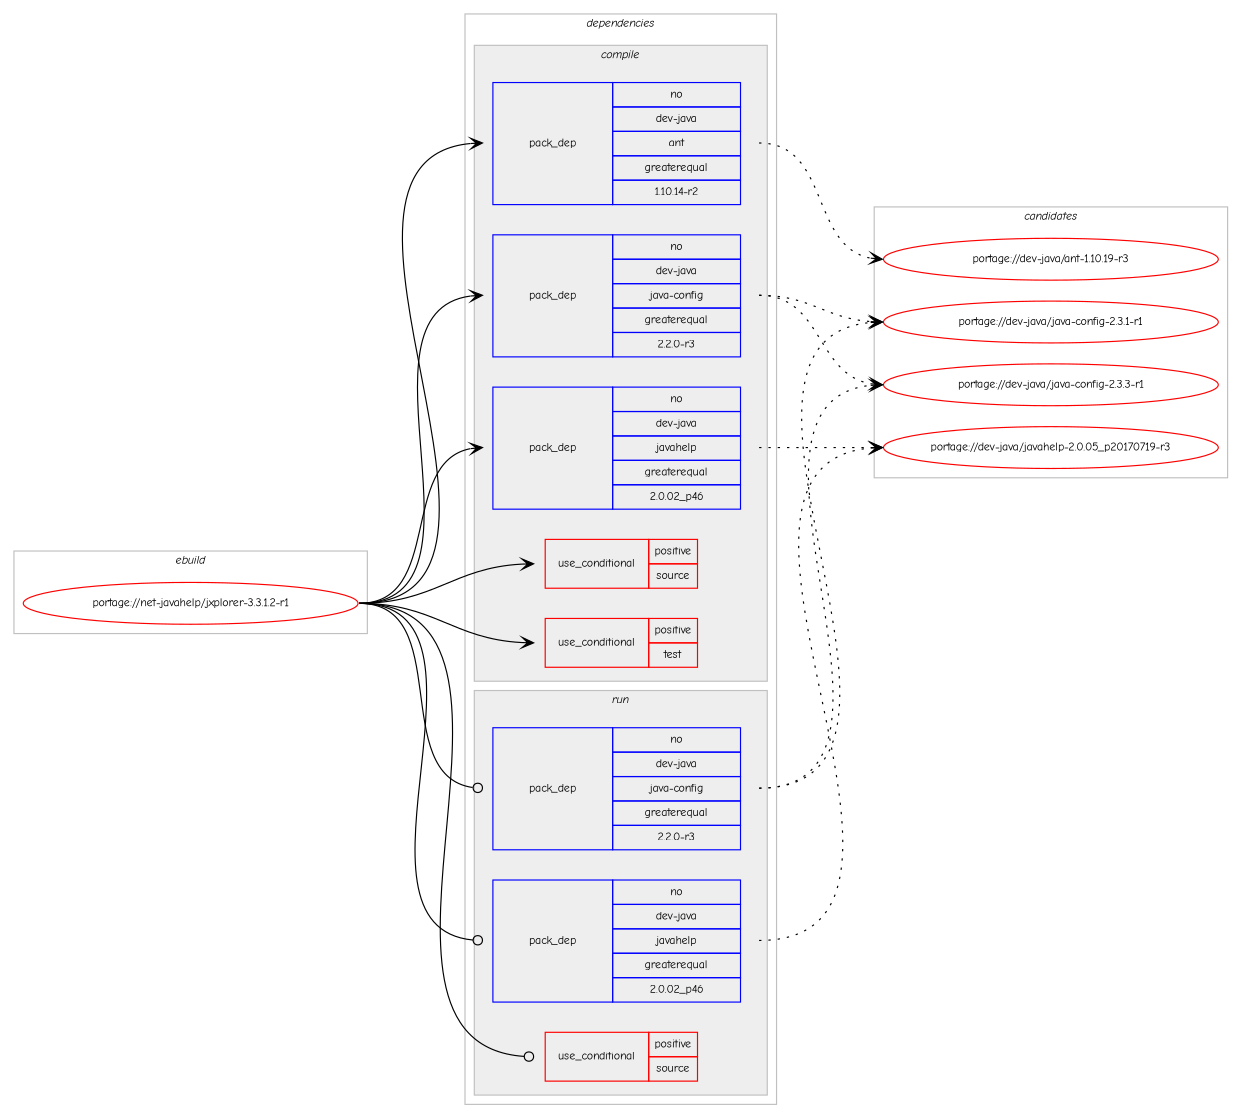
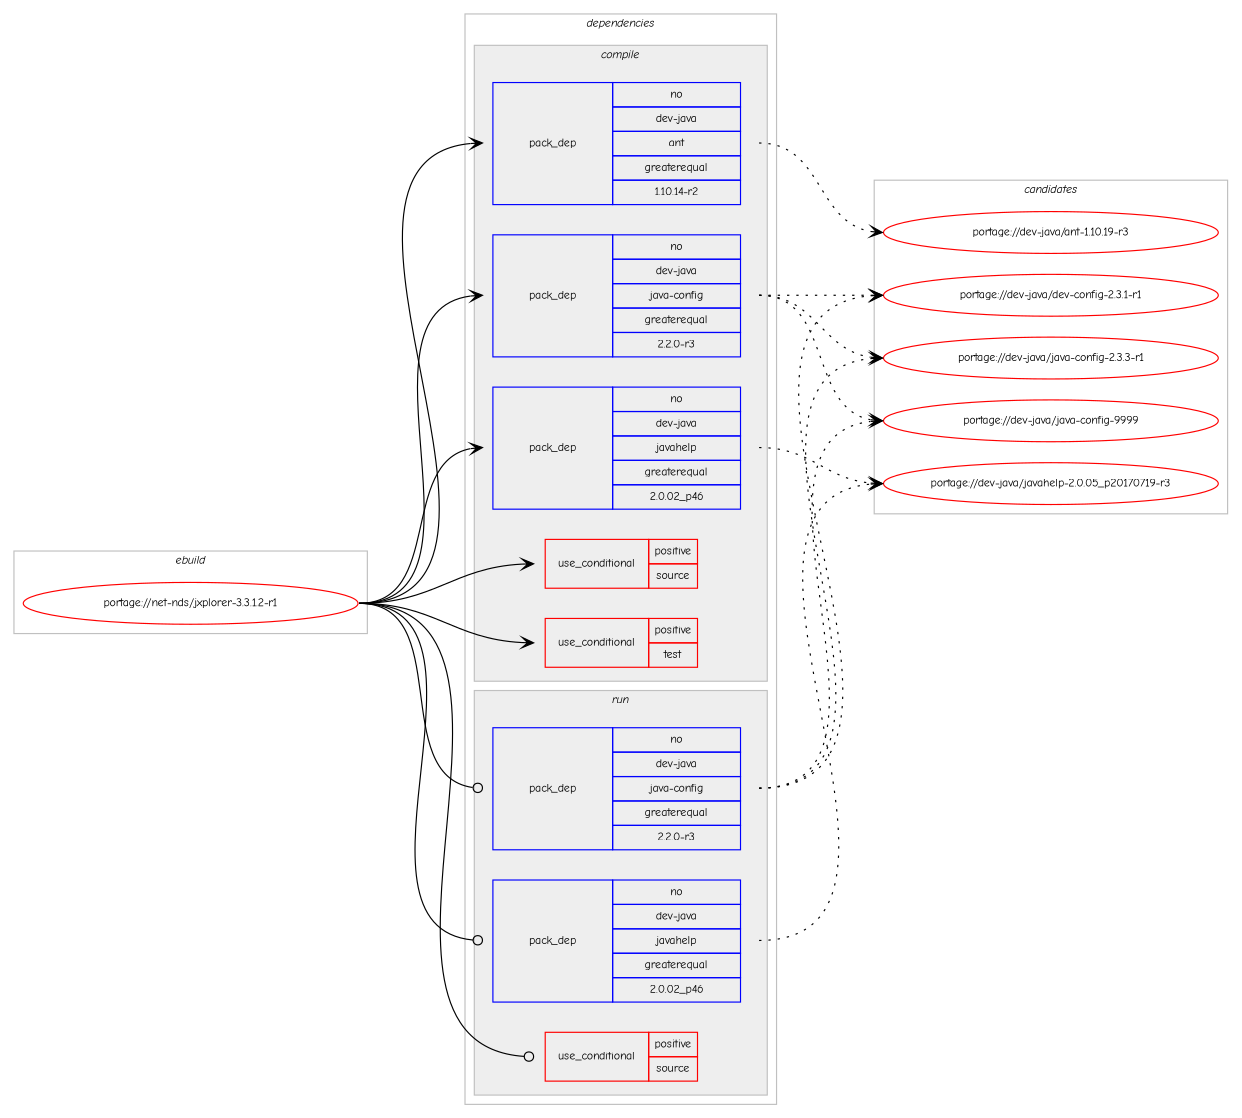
(1051, 322) -> (1051, 295)
none -> (1051, 421)
(191, 603) -> (191, 603)
